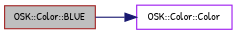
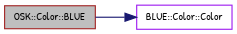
(184, 17) -> (184, 17)
